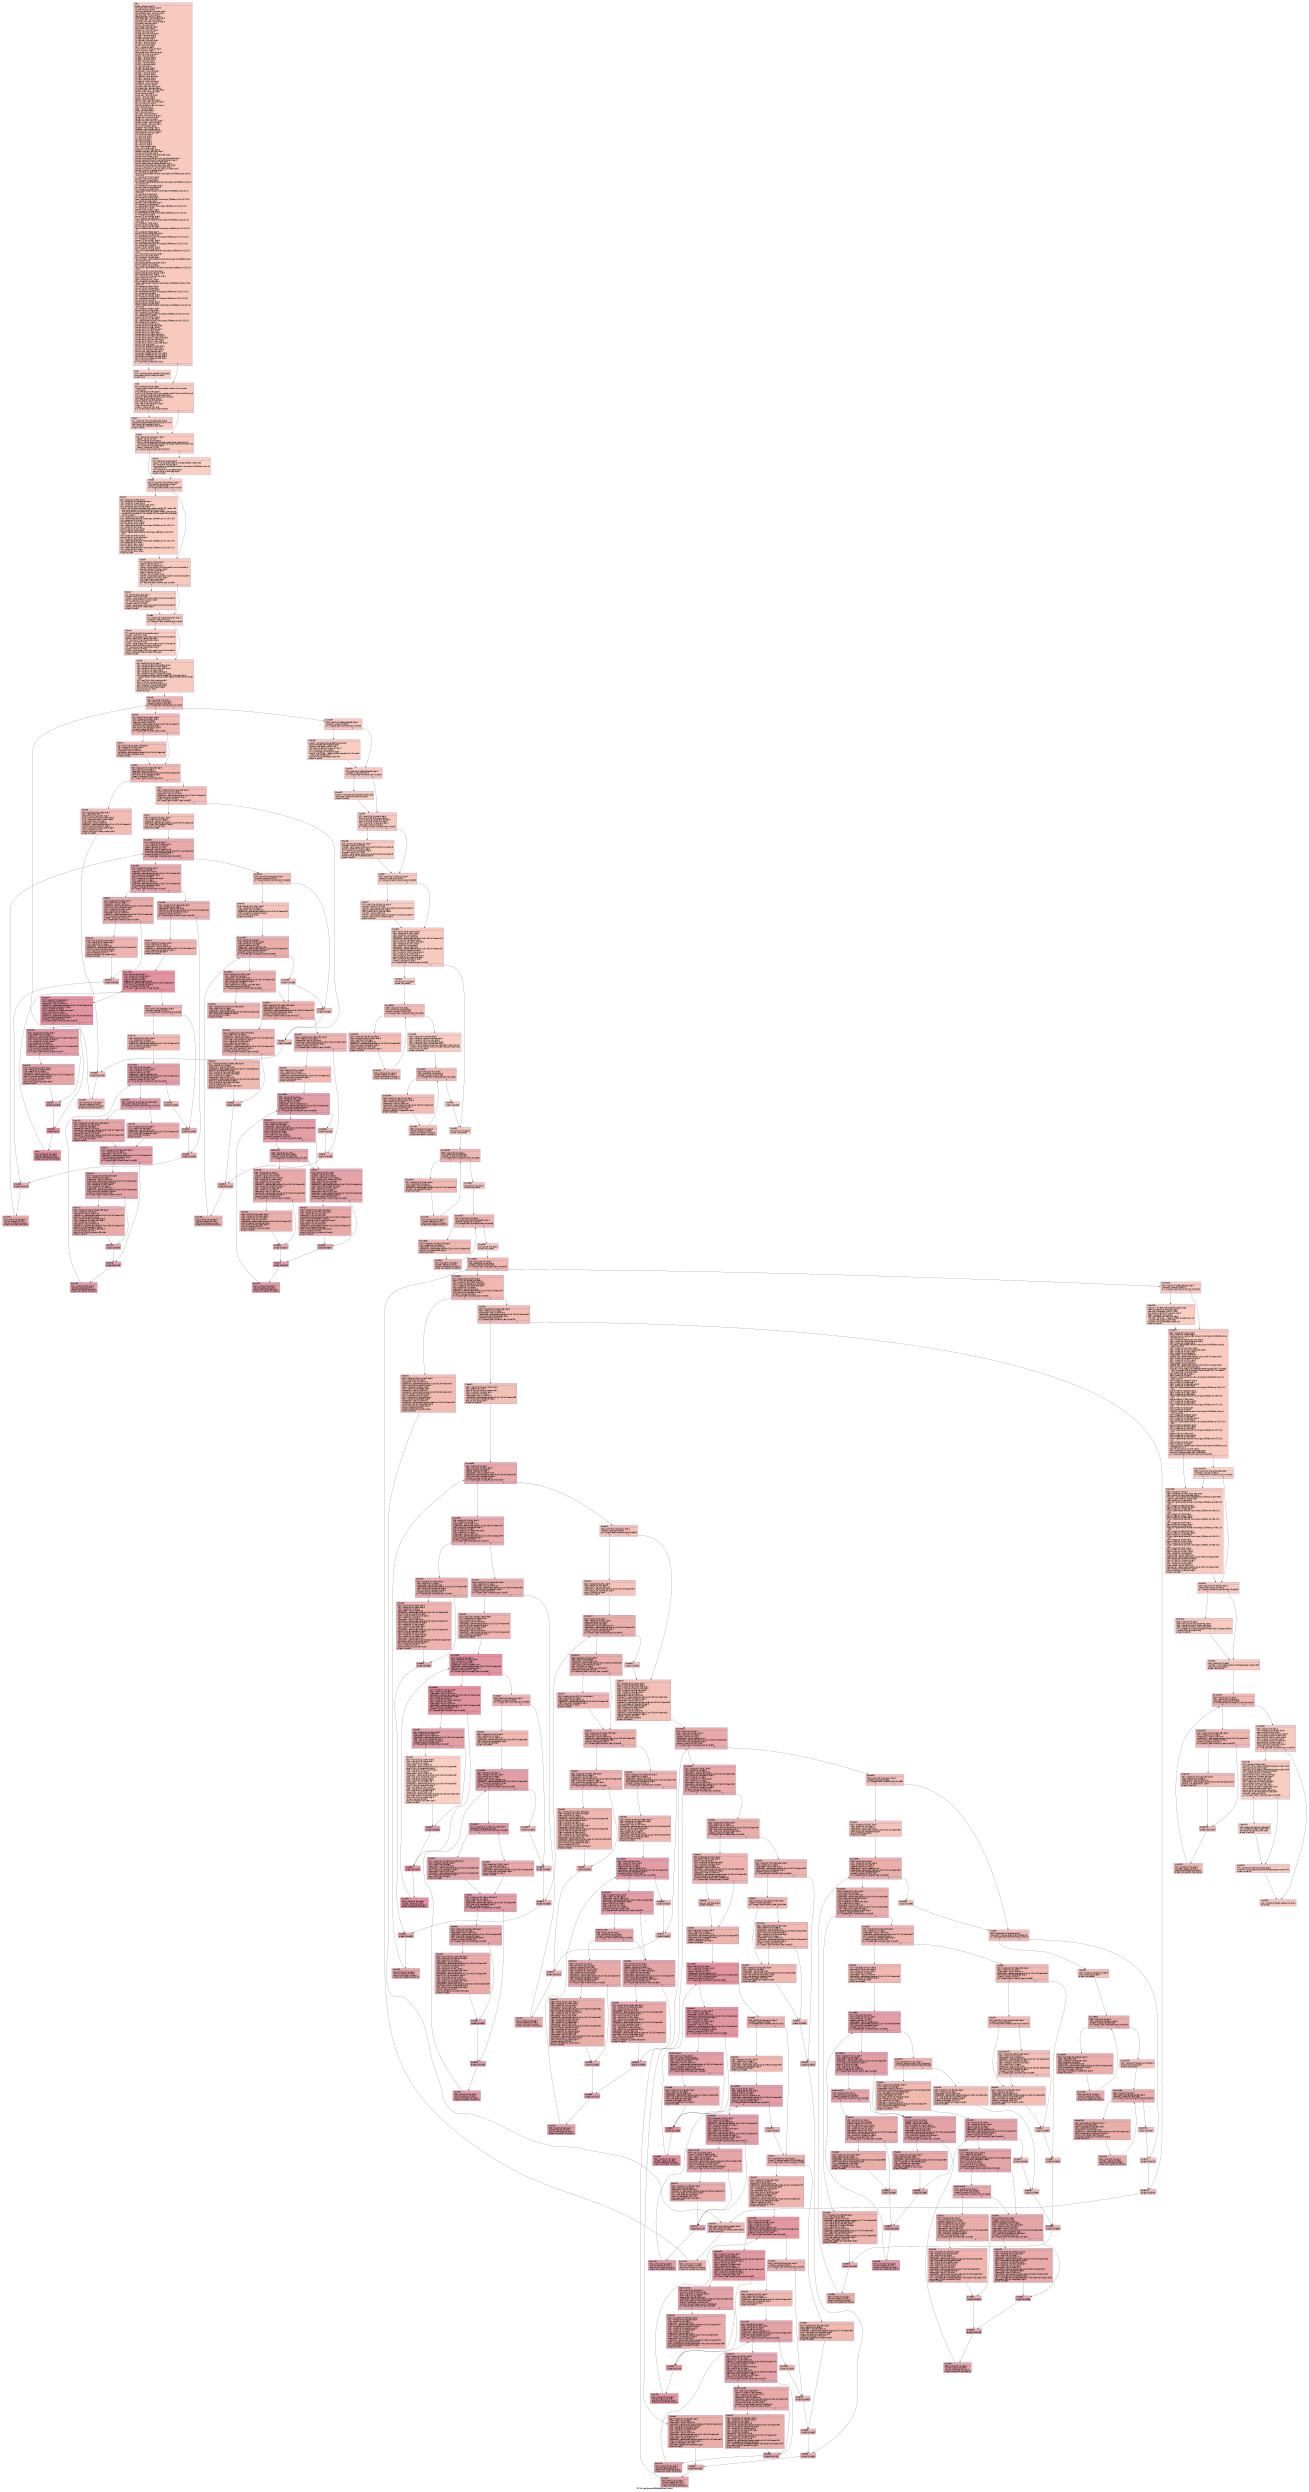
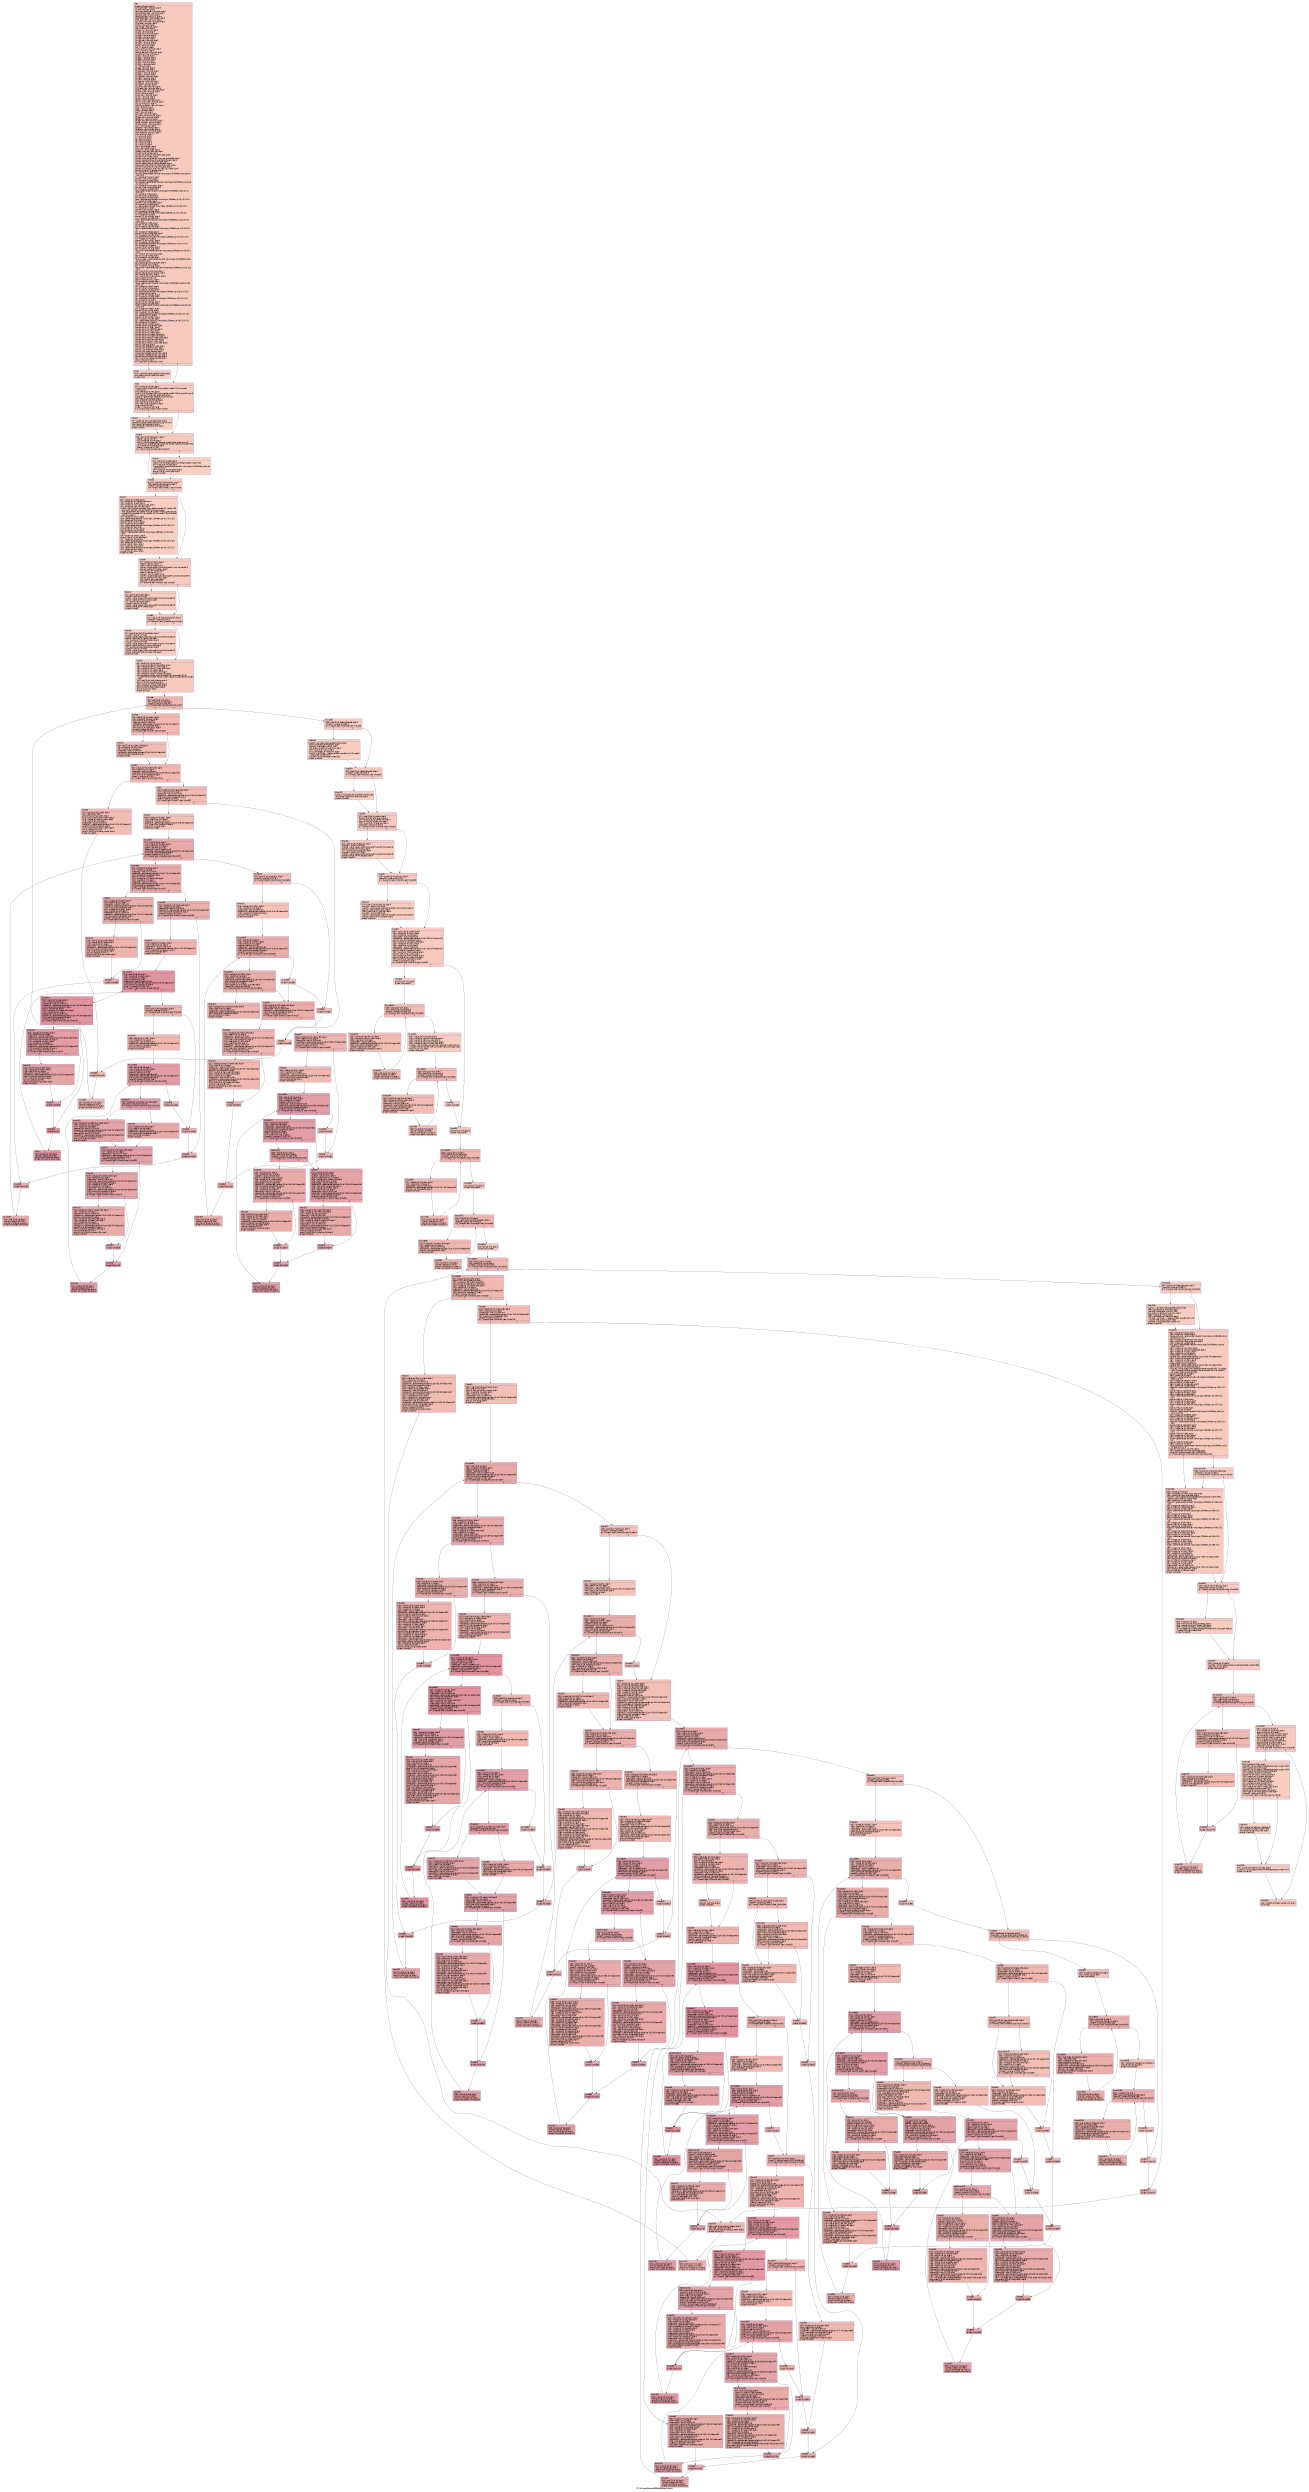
(432, 1780) -> (432, 1780)
